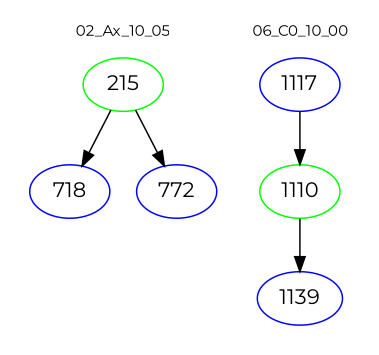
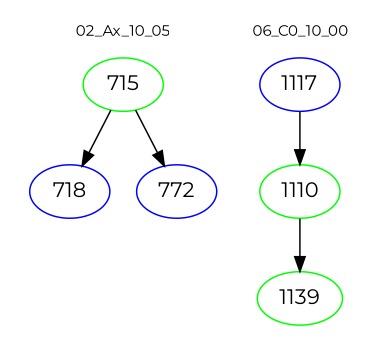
(123, 85) -> (123, 85)
(300, 298) -> (300, 298)
